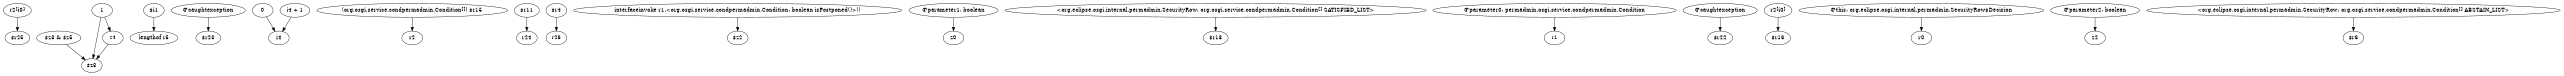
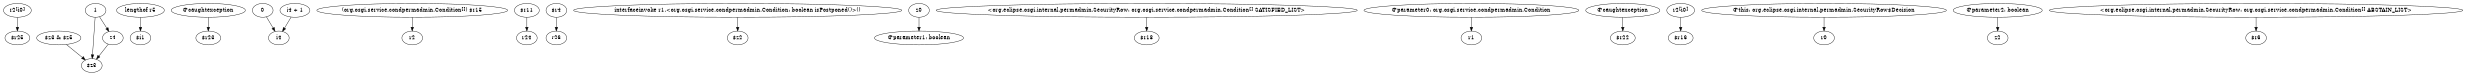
(1555, 10) -> (1471, 10)
(154, 22) -> (140, 22)
(954, 22) -> (919, 22)
